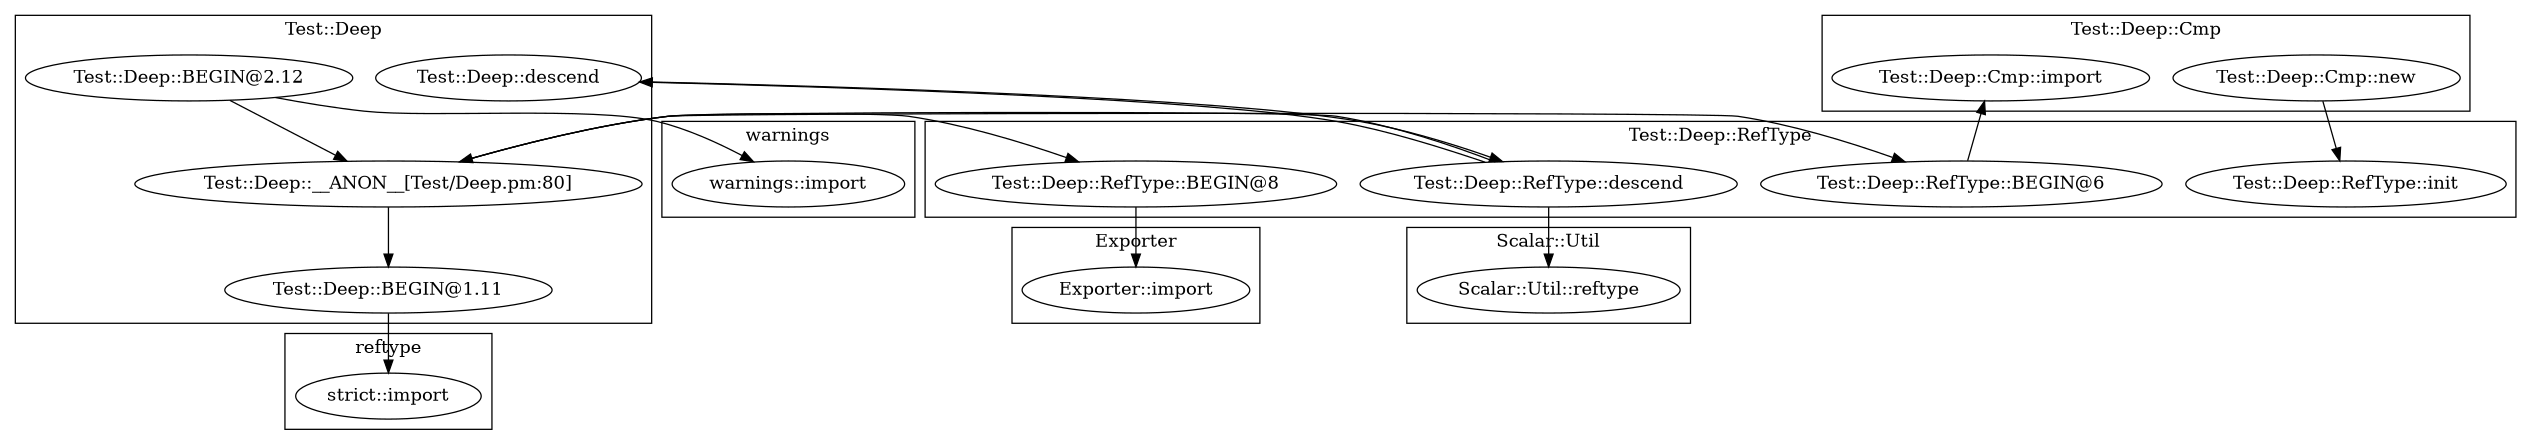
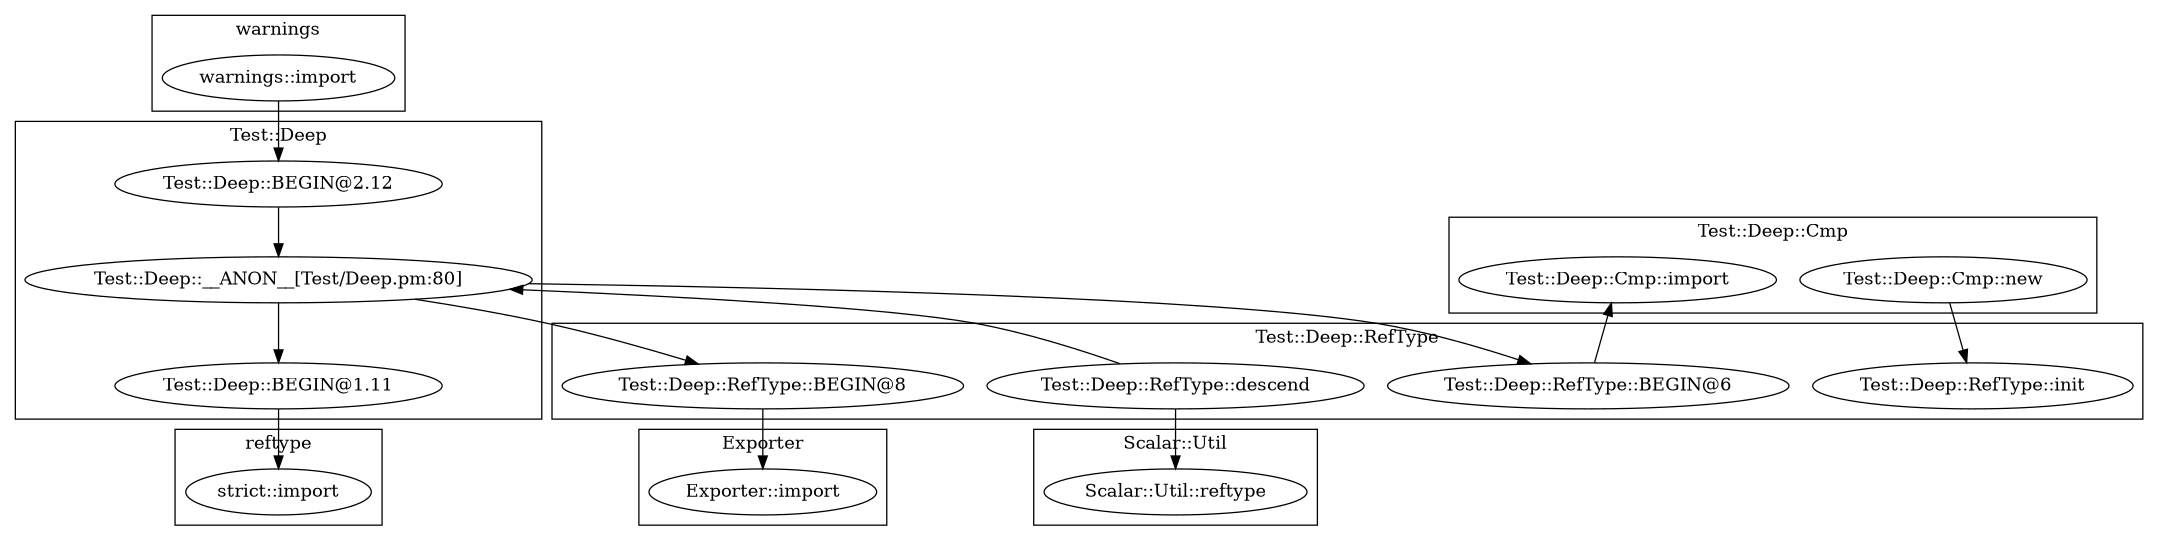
(509, 78) -> none
(512, 113) -> (279, 129)
